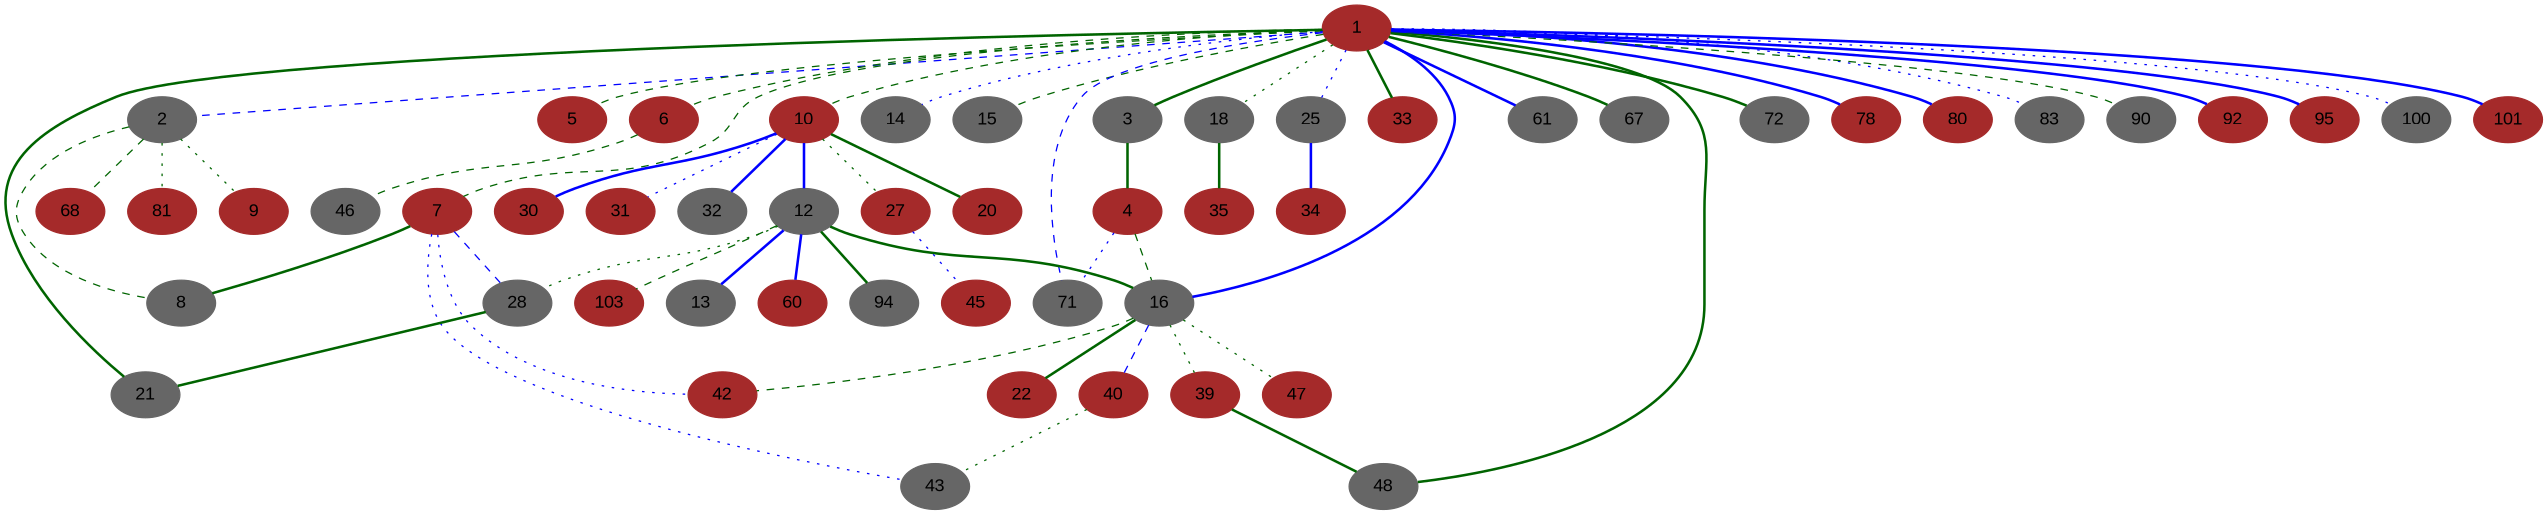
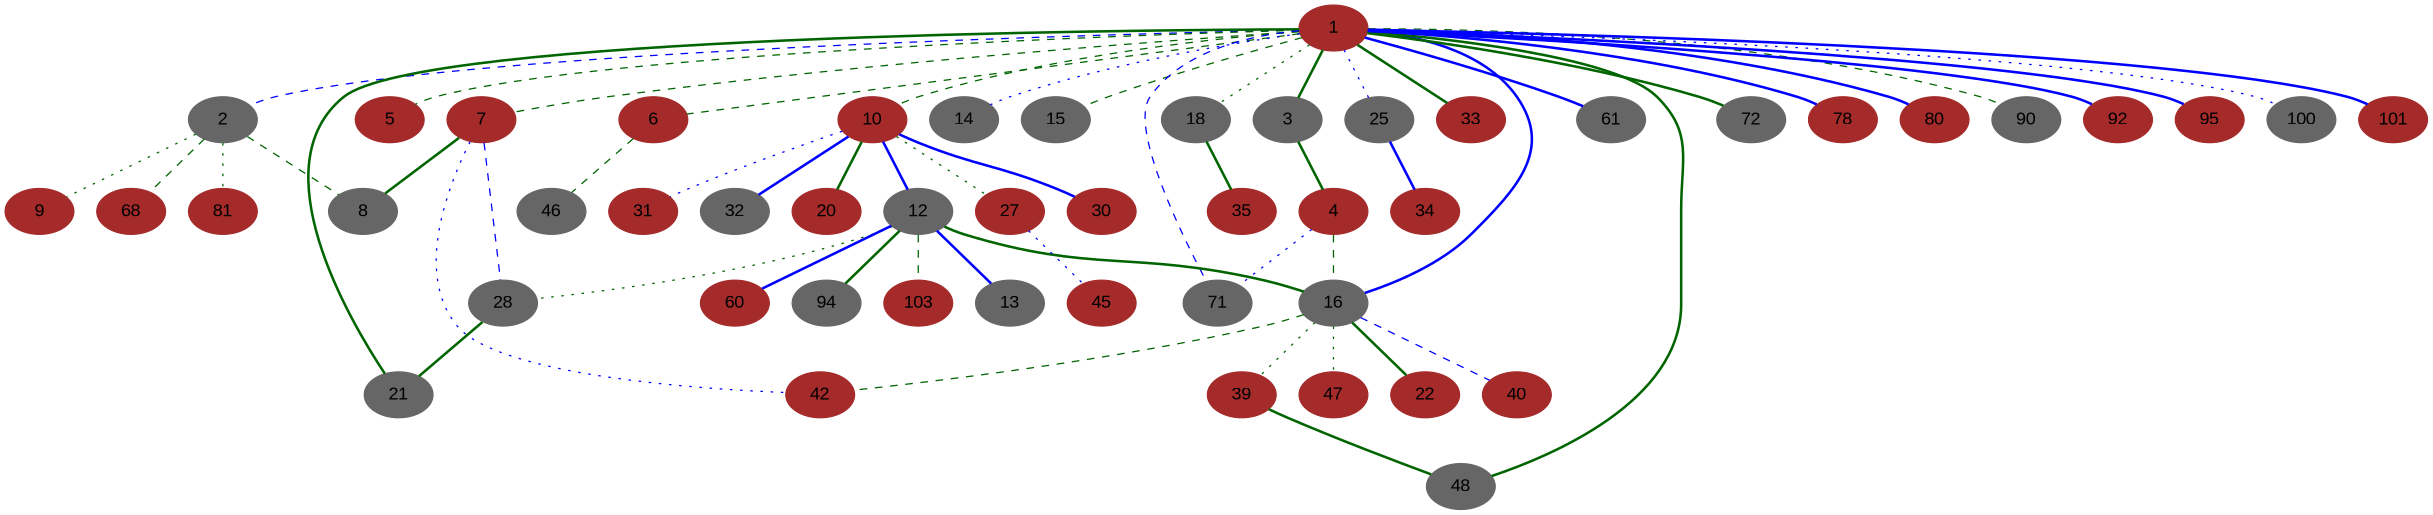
(1634, 120) -> none
(2050, 120) -> none
(935, 487) -> none
